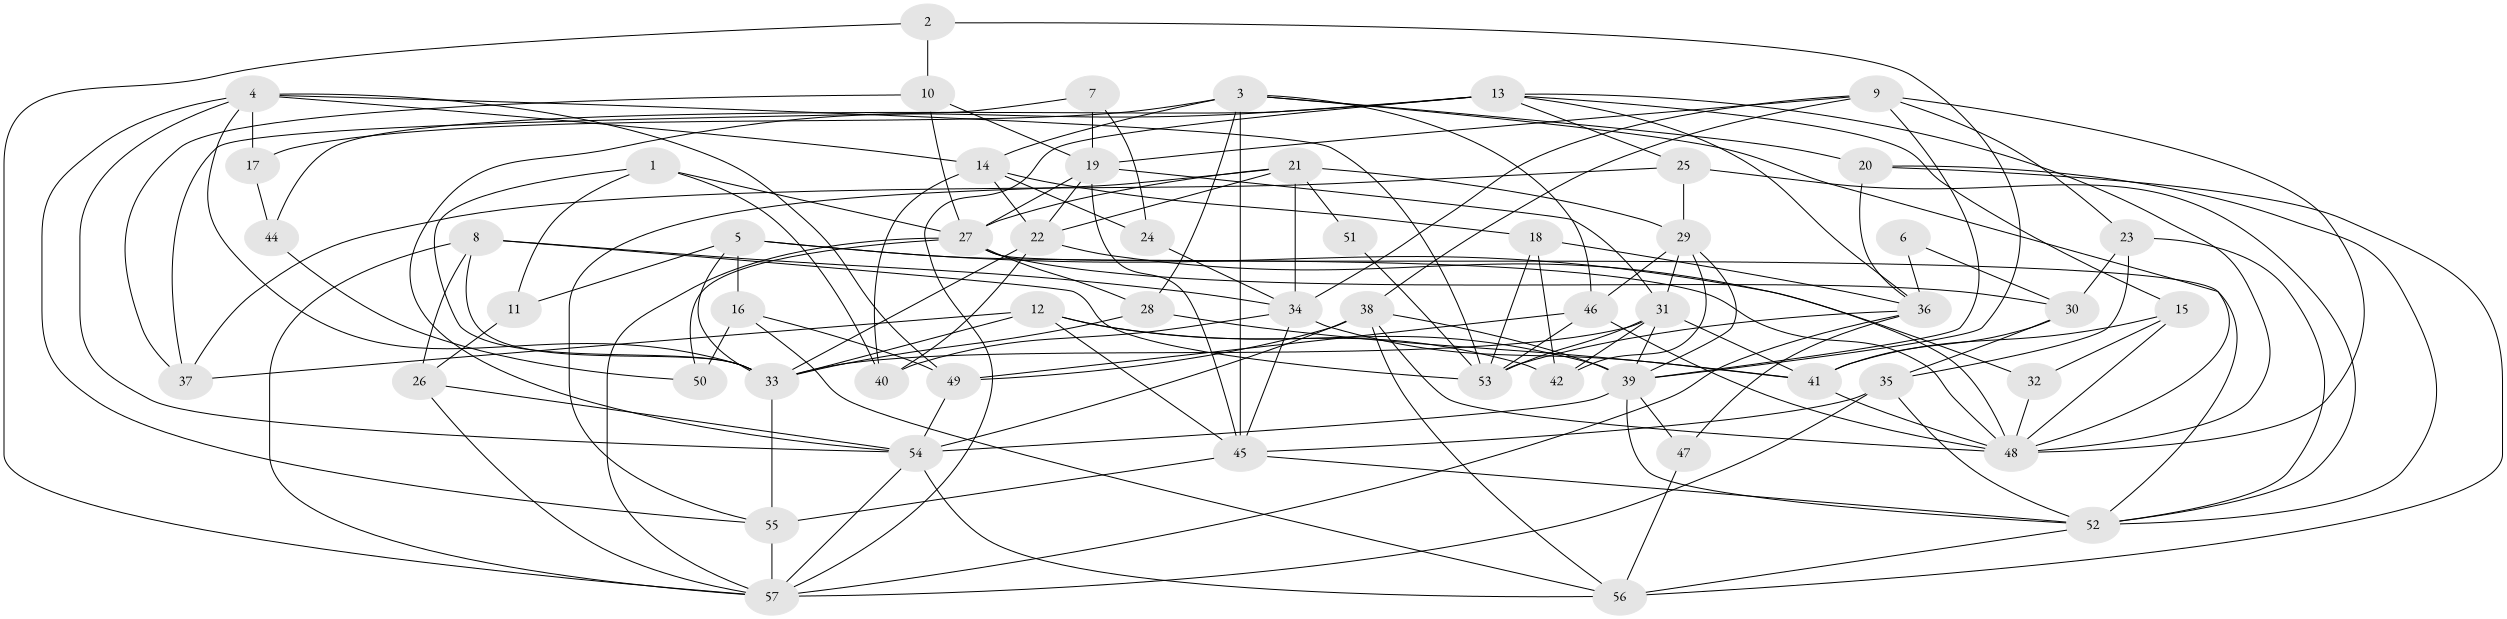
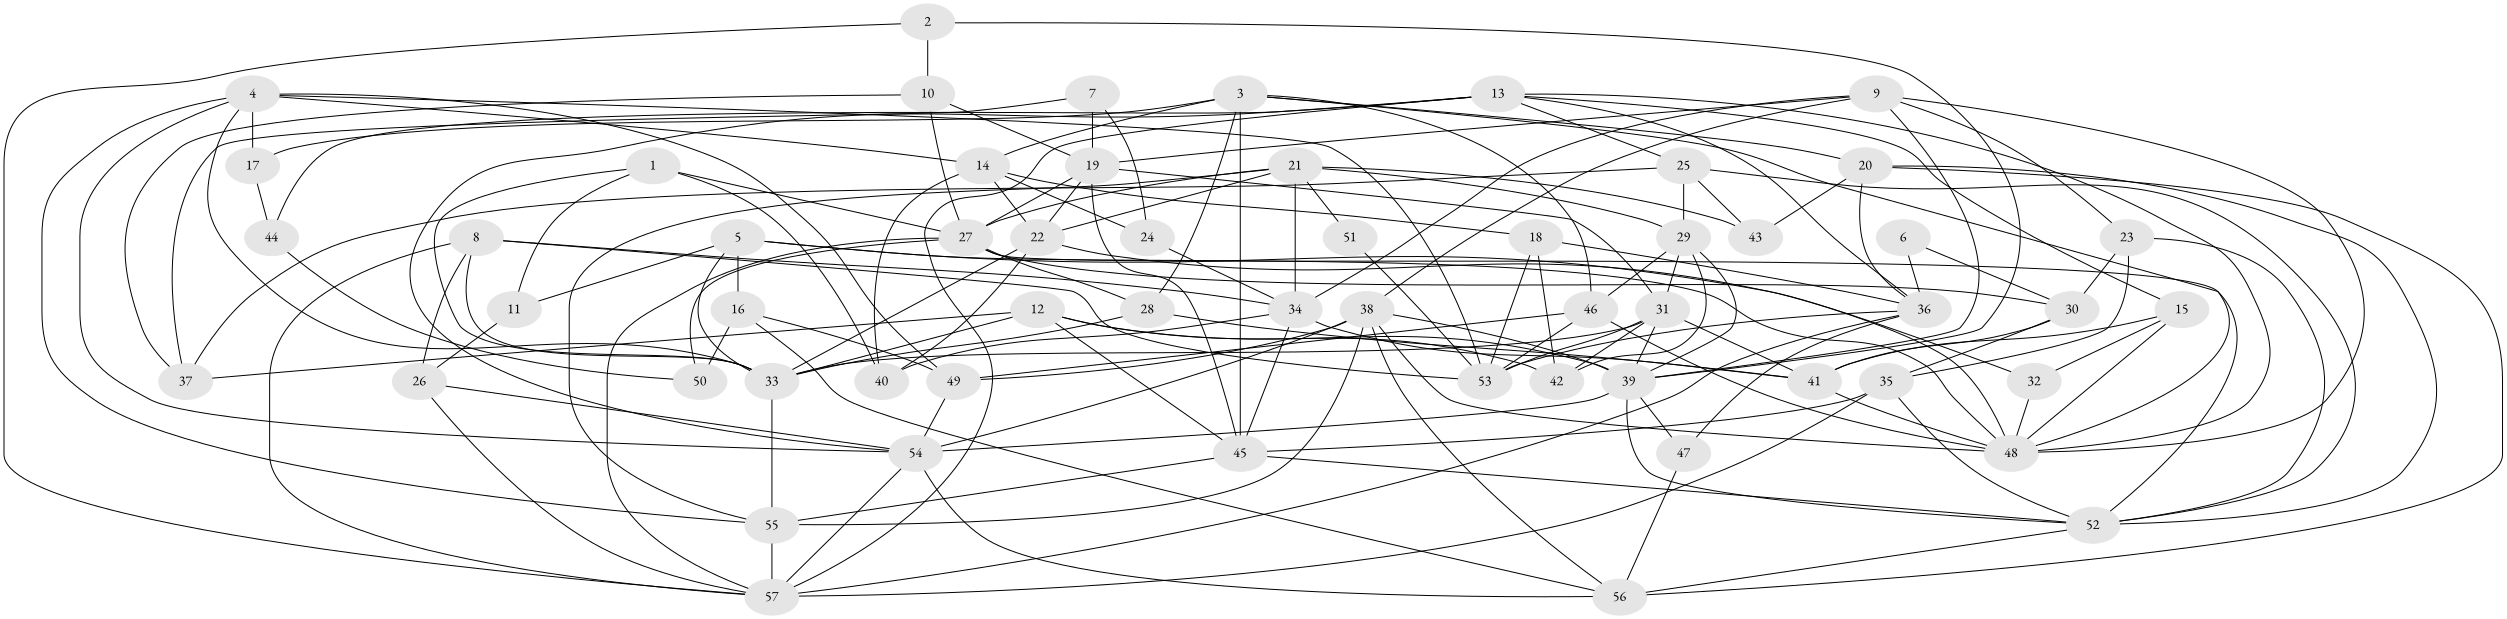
none -> (1756, 238)
none -> (1126, 510)
